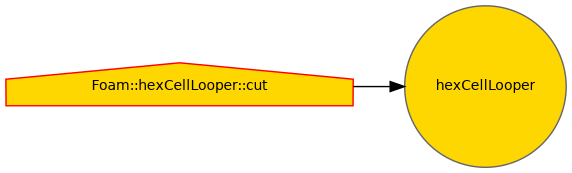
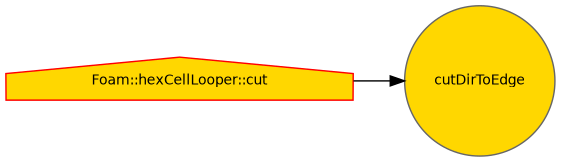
(485, 87) -> (480, 81)
